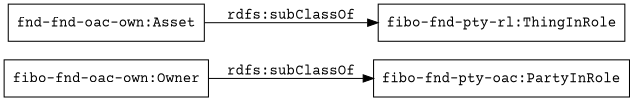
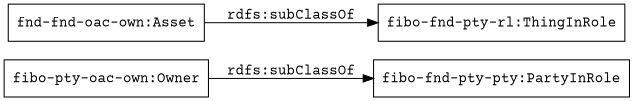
(106, 78) -> (106, 78)
(502, 78) -> (502, 78)
